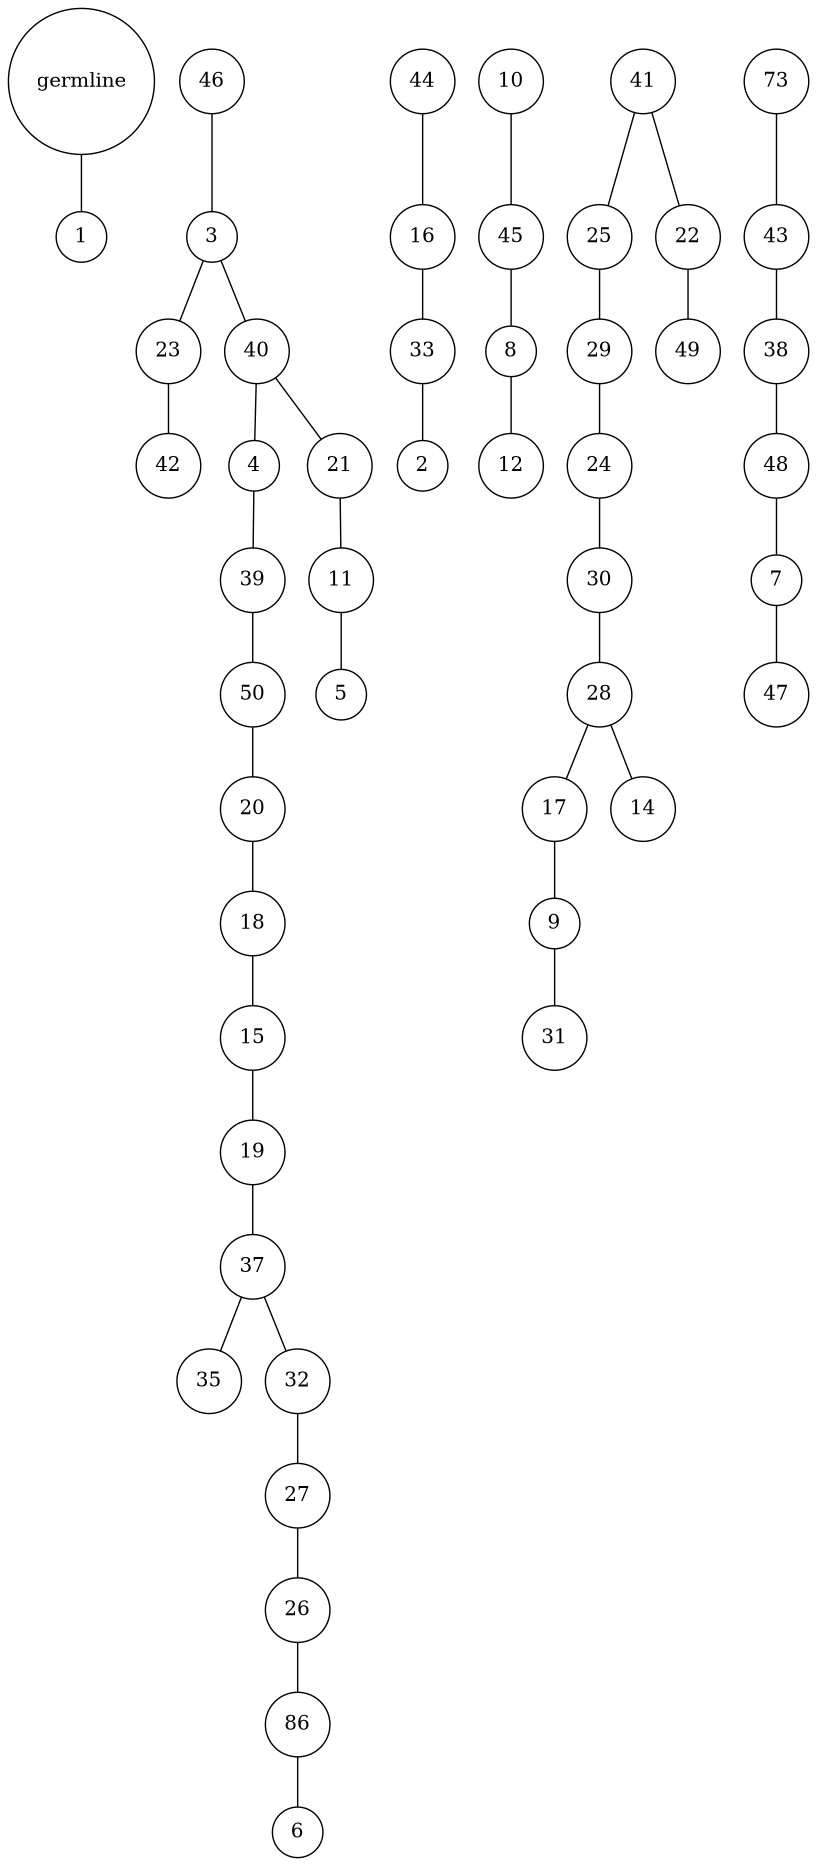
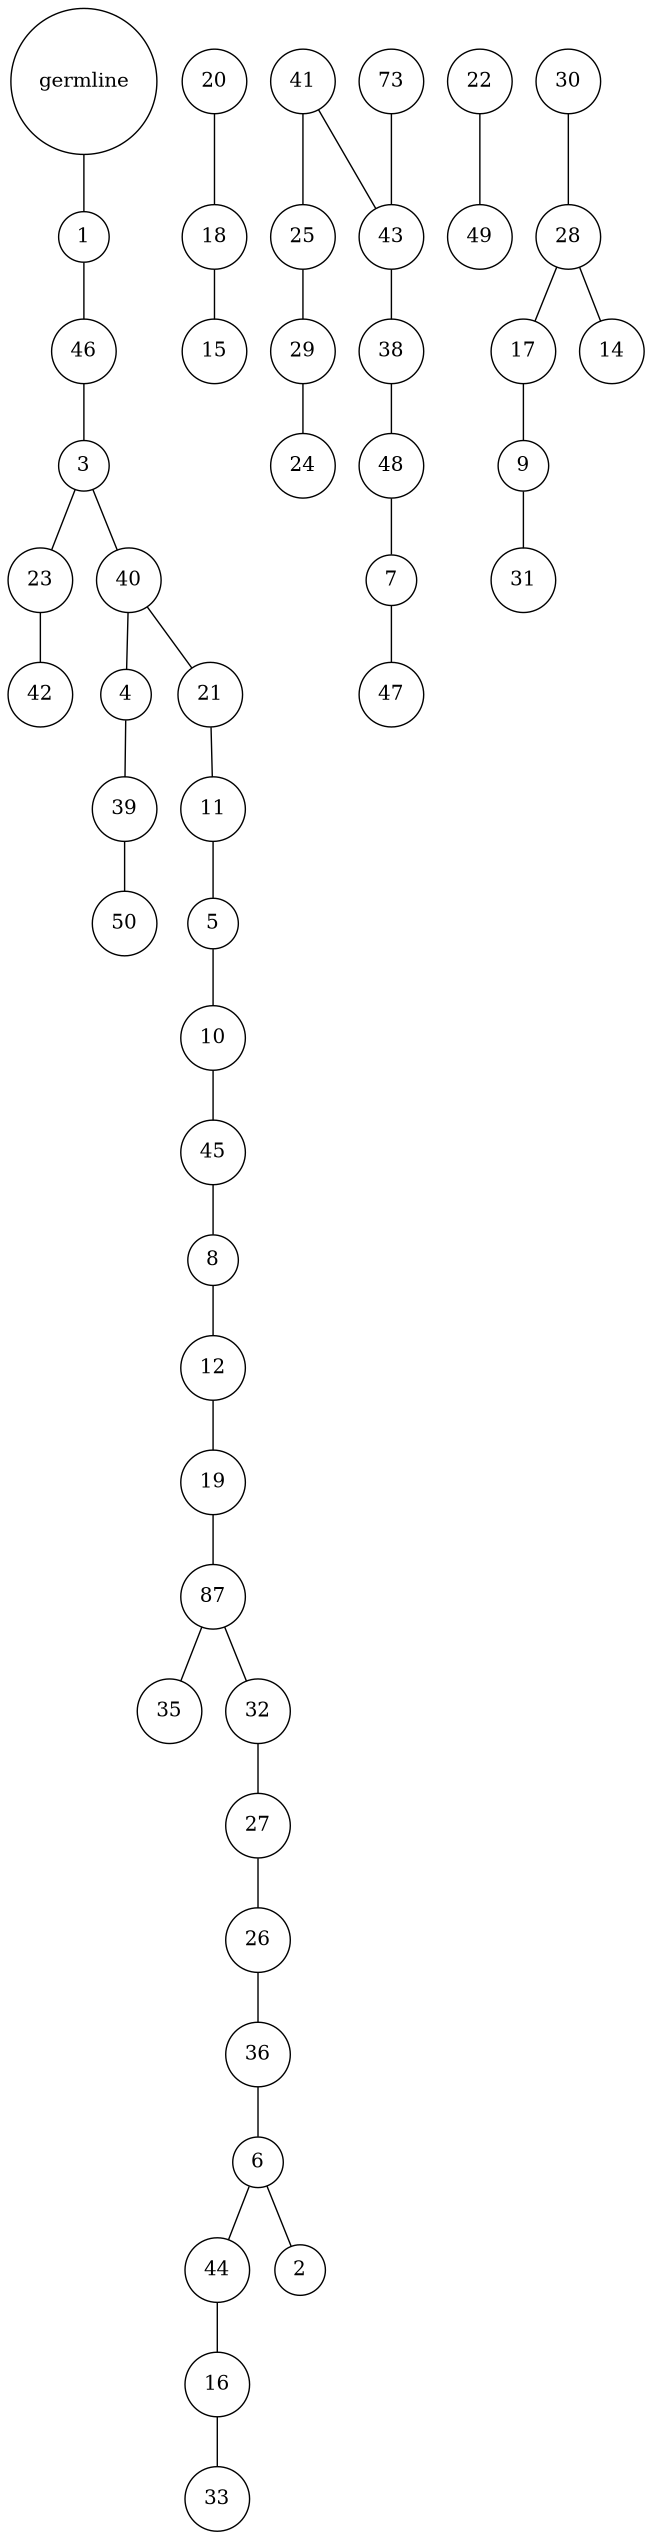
(666, 159) -> (347, 159)
none -> (84, 291)
(423, 412) -> (279, 2216)
(600, 523) -> none
(253, 752) -> none
none -> (213, 978)
(253, 1095) -> (213, 1425)
(253, 1267) -> (213, 1597)
(298, 1725) -> (258, 2055)
none -> (239, 2213)
